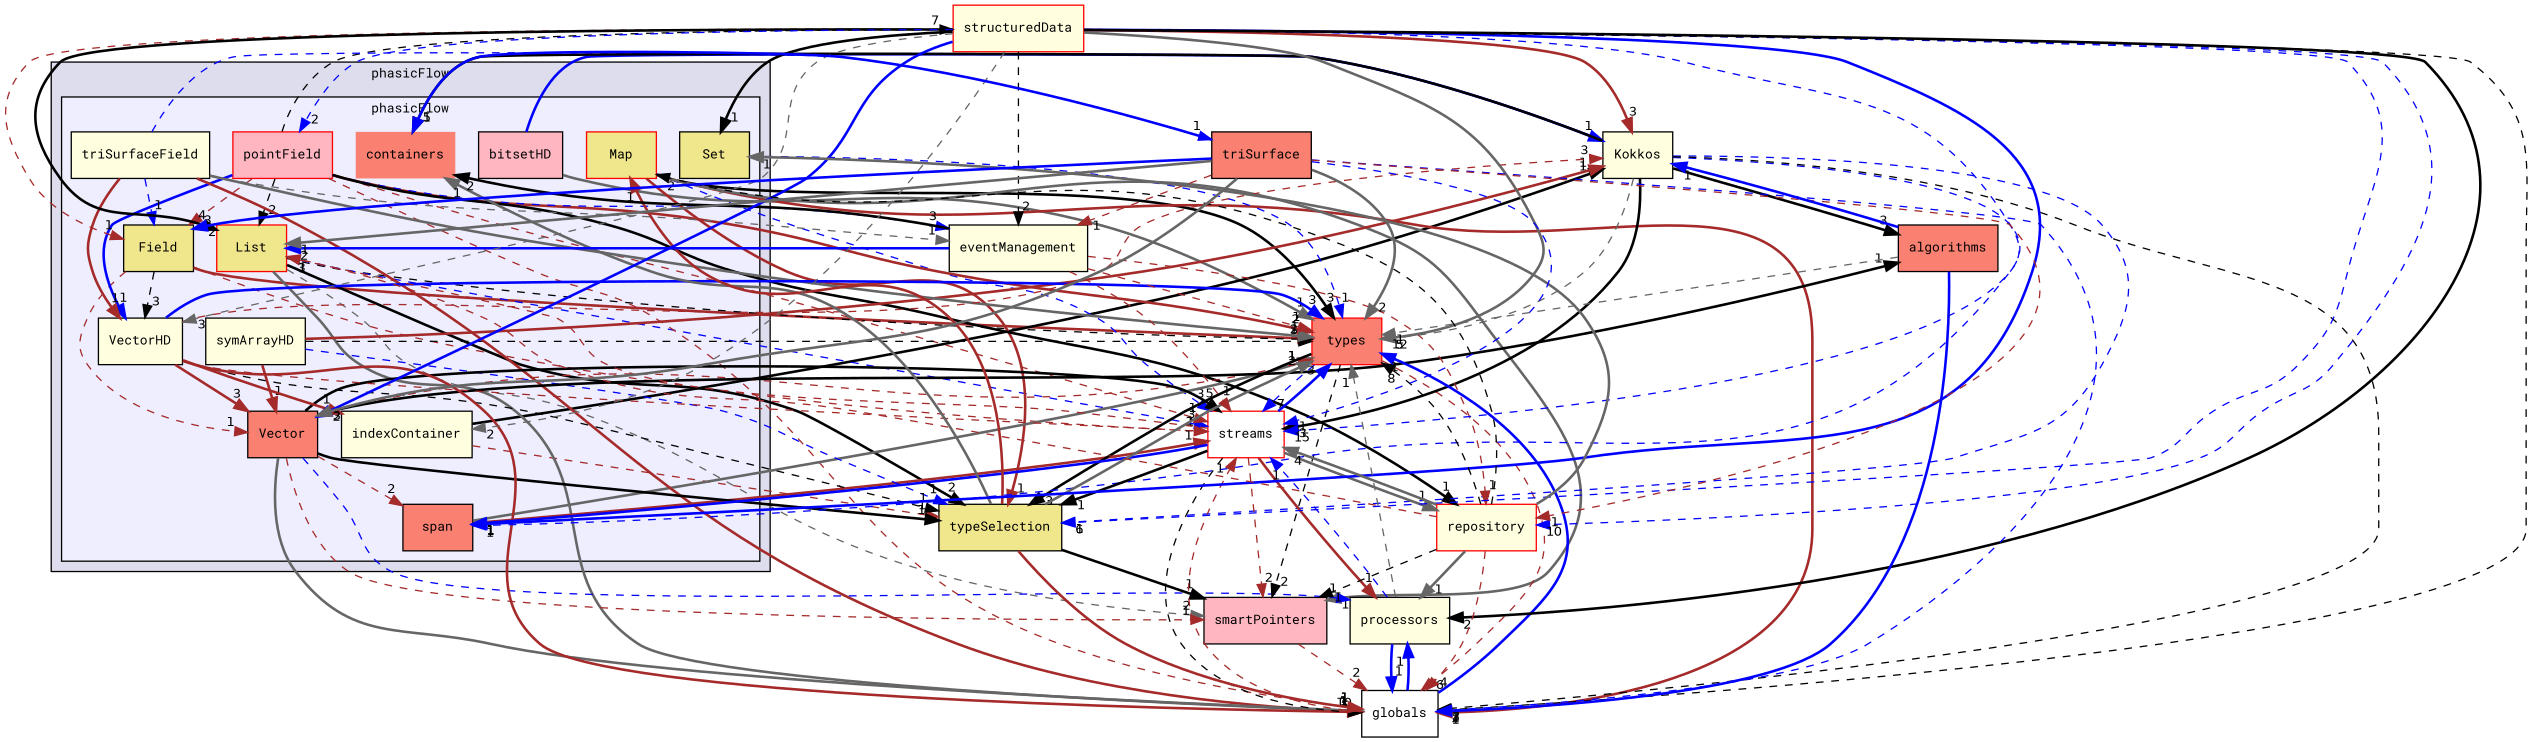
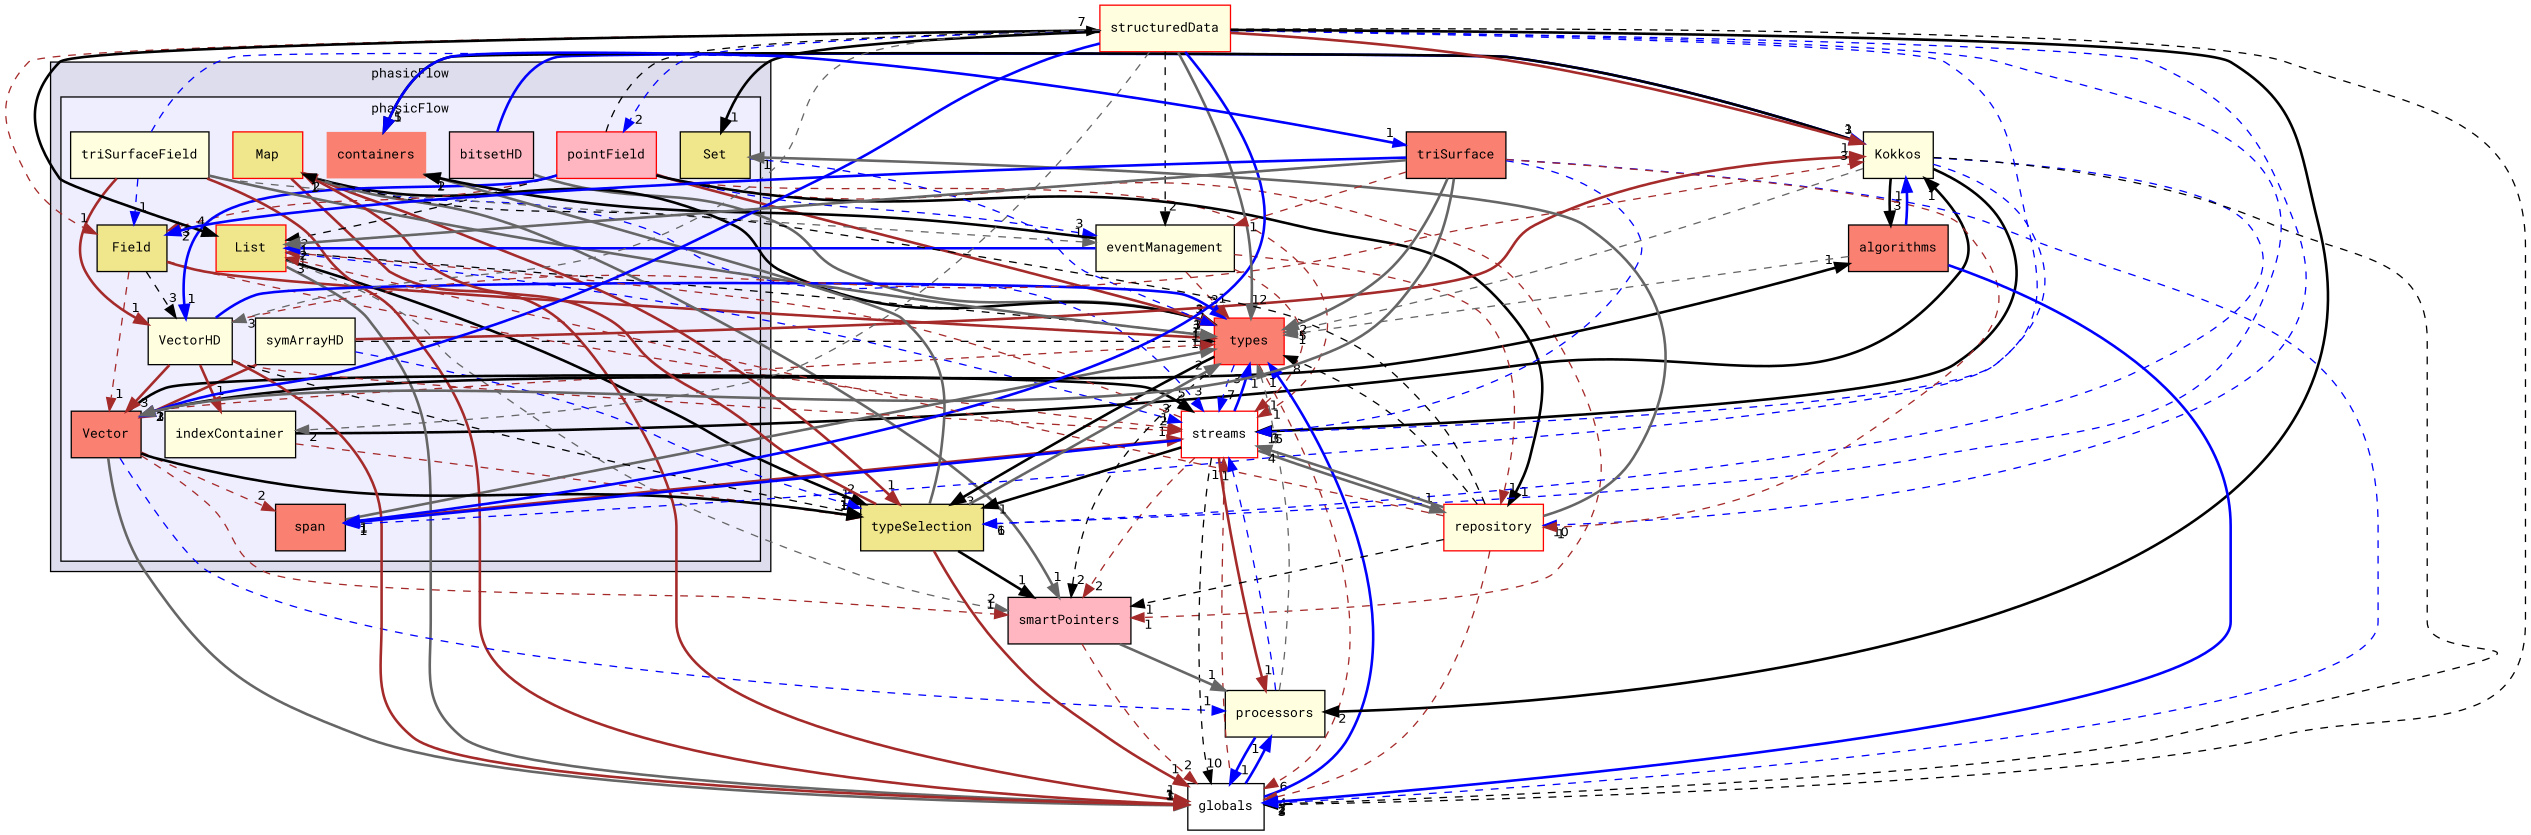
(828, 472) -> (1457, 244)
(1448, 569) -> (1166, 665)
